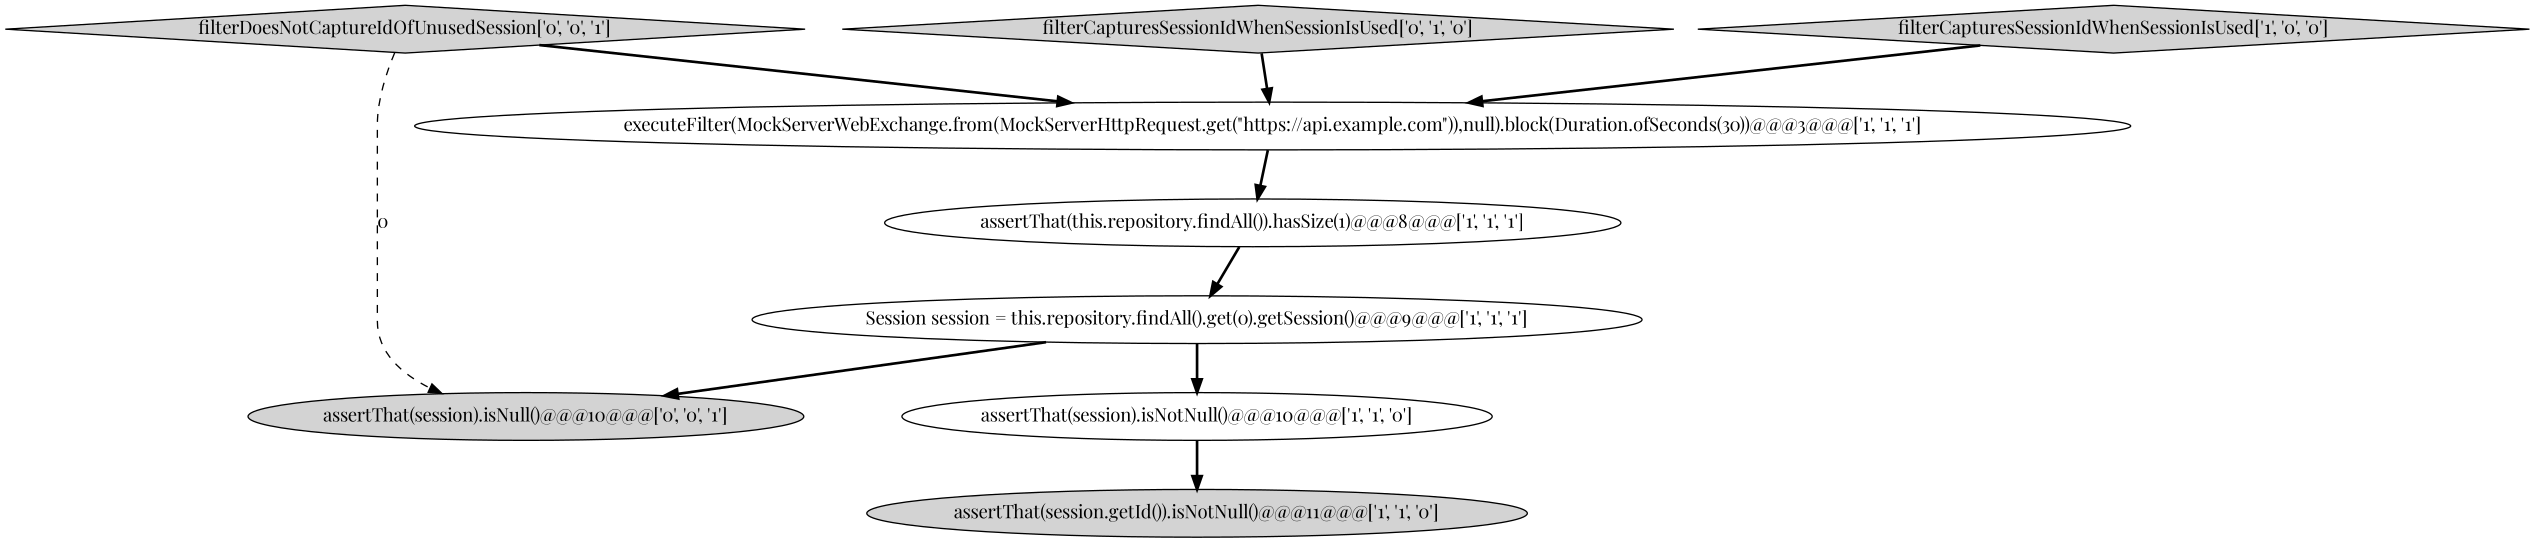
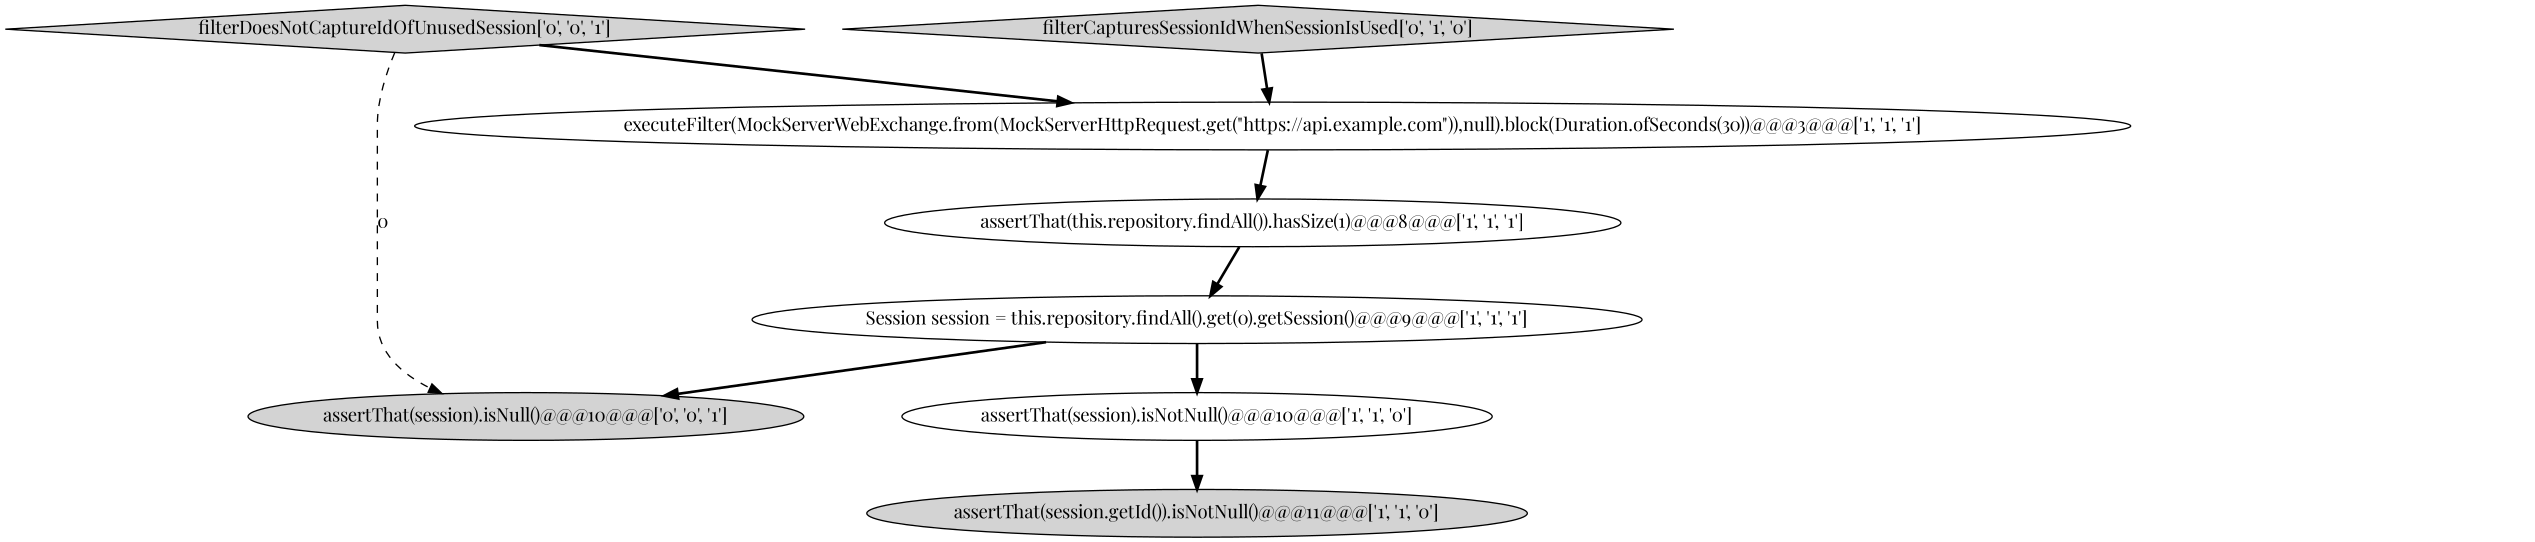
(2114, 29) -> none
